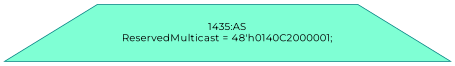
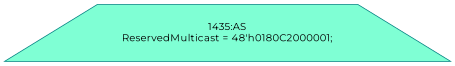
(228, 33) -> (228, 33)
